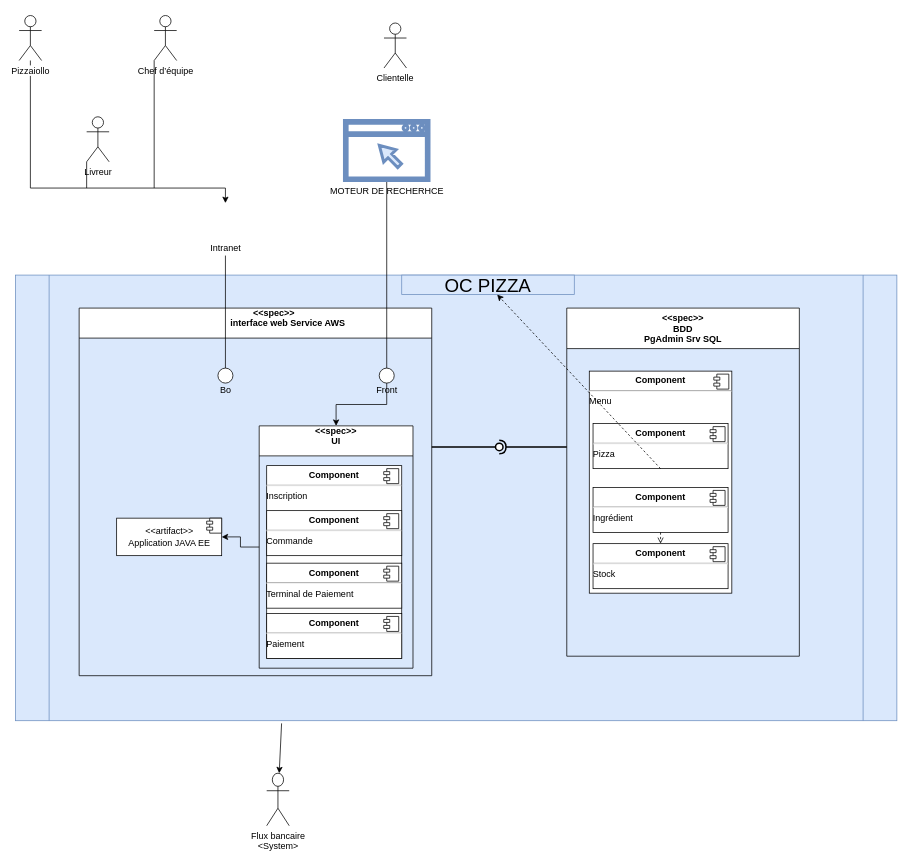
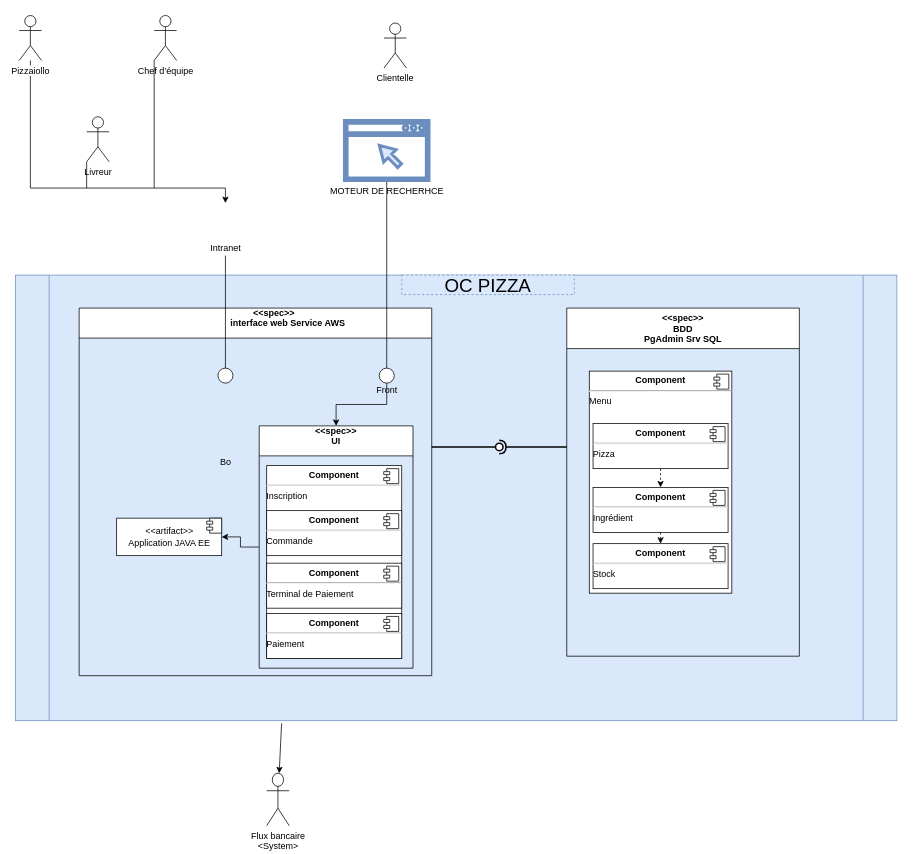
(488, 285) -> (488, 285)
(225, 390) -> (225, 462)
(629, 435) -> (660, 475)
(660, 539) -> (660, 538)
